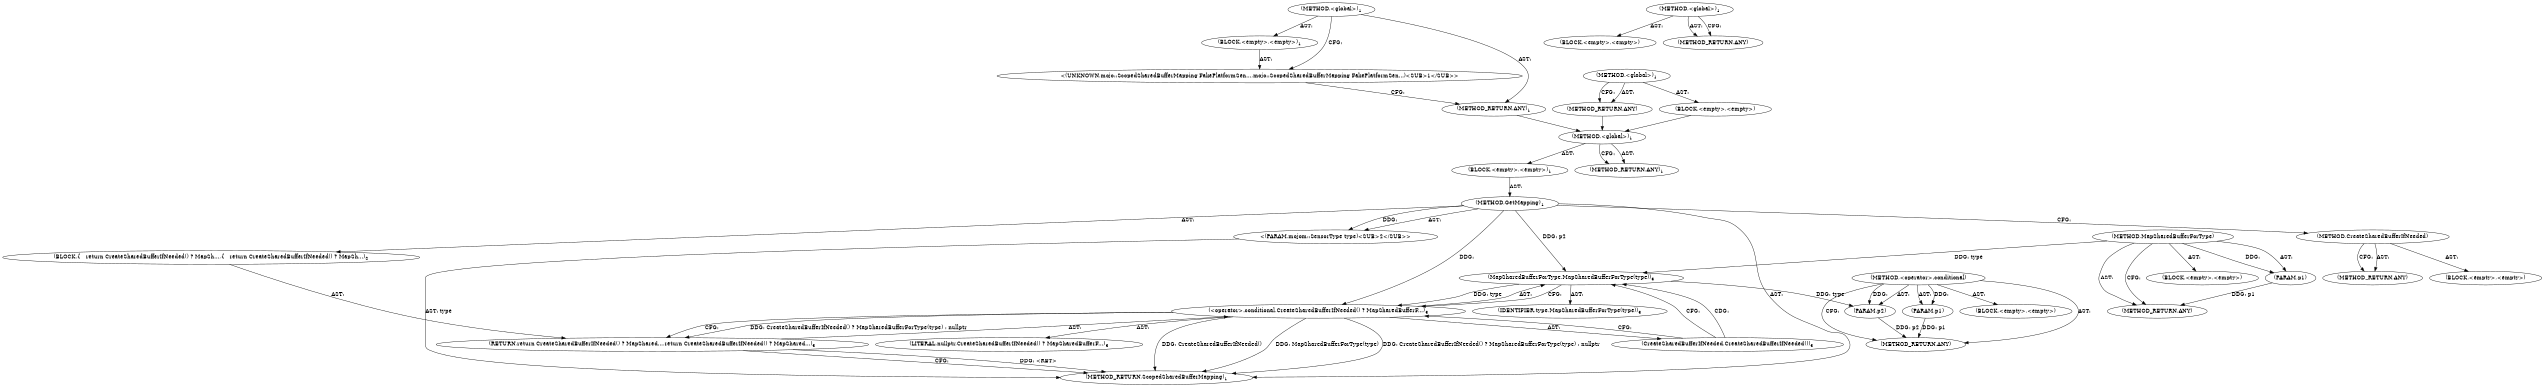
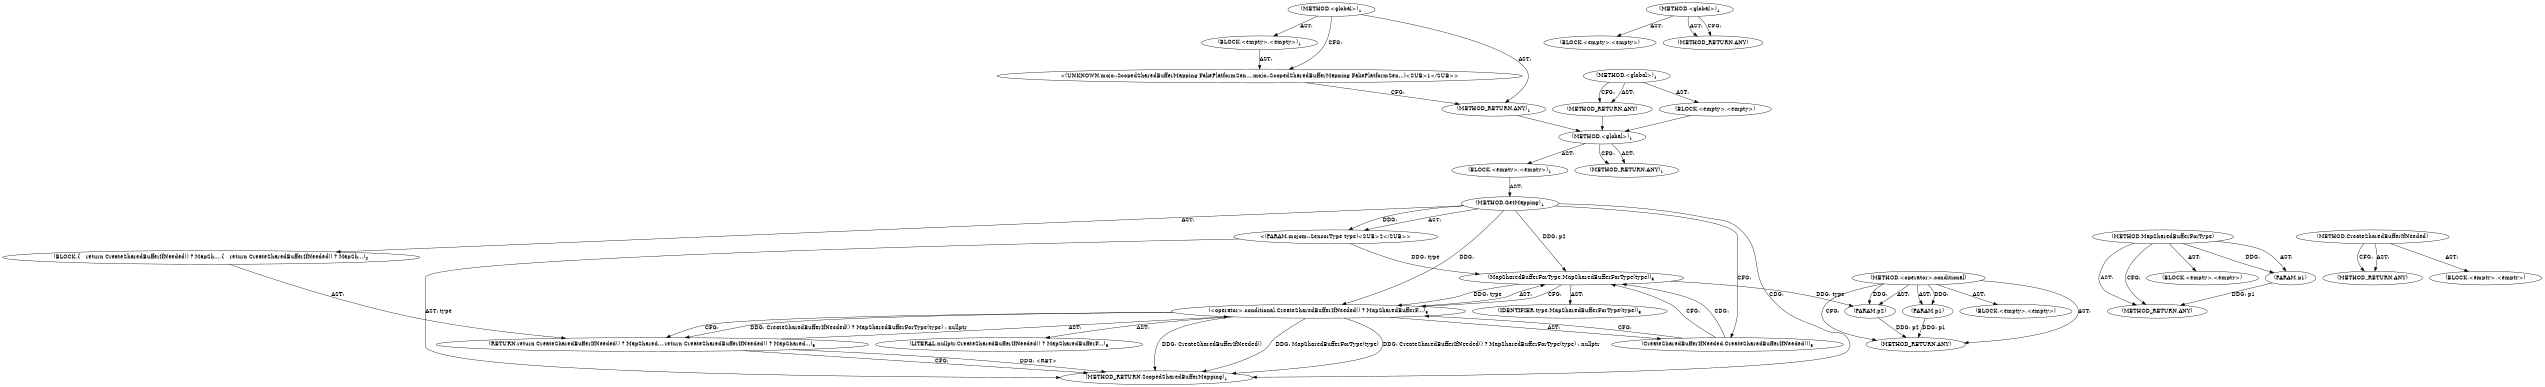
(1930, 218) -> (1698, 220)
(1877, 257) -> (1411, 264)
(1778, 295) -> (1778, 295)
